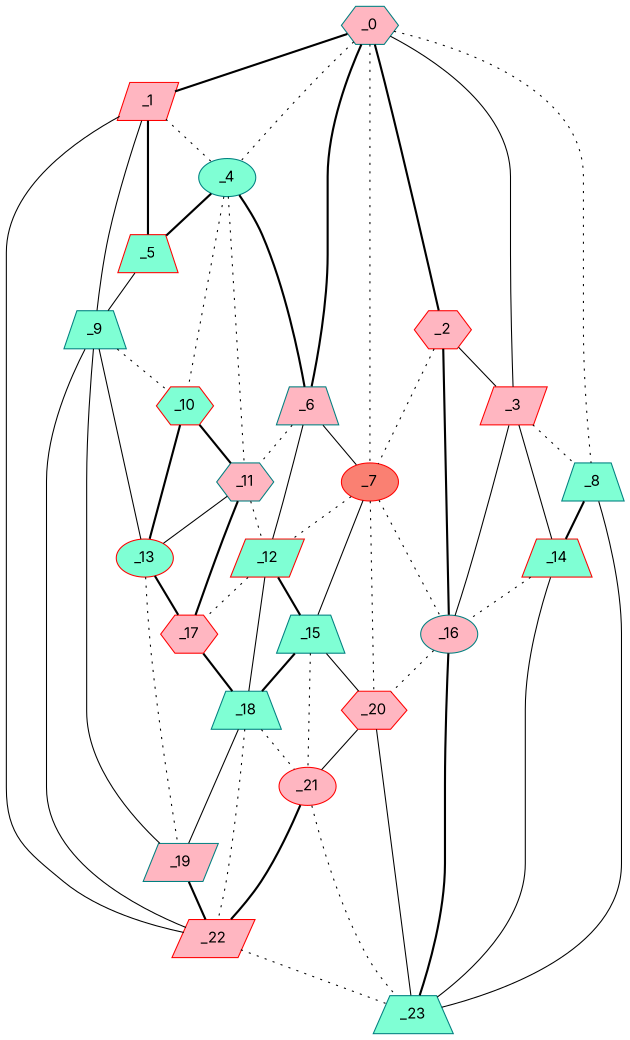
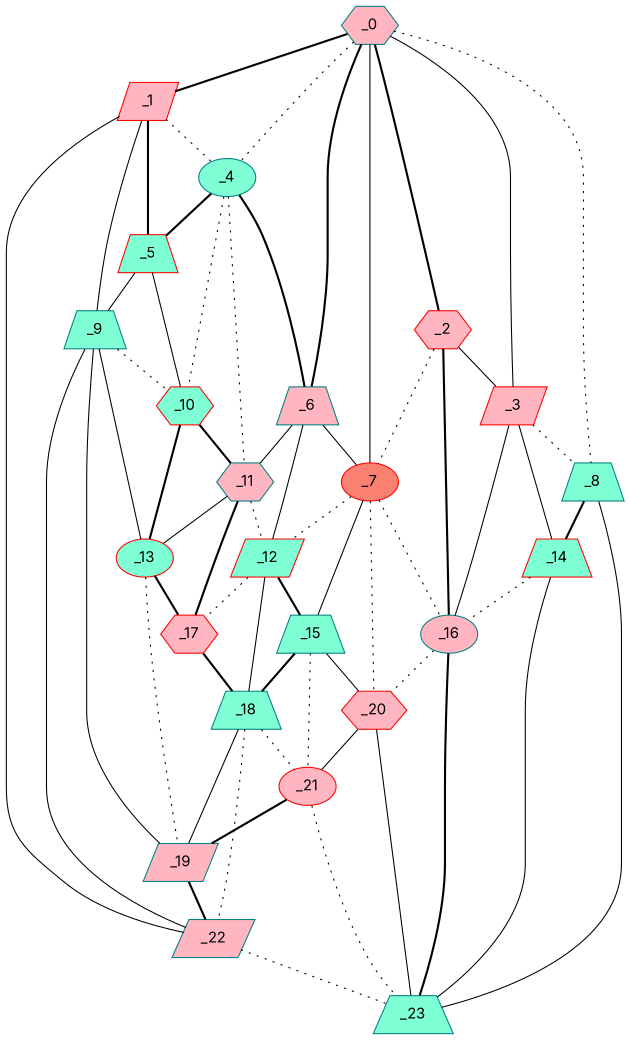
(370, 254) -> (370, 254)
none -> (166, 330)
(276, 444) -> (276, 444)
(271, 865) -> (249, 821)
(214, 939) -> (214, 939)
